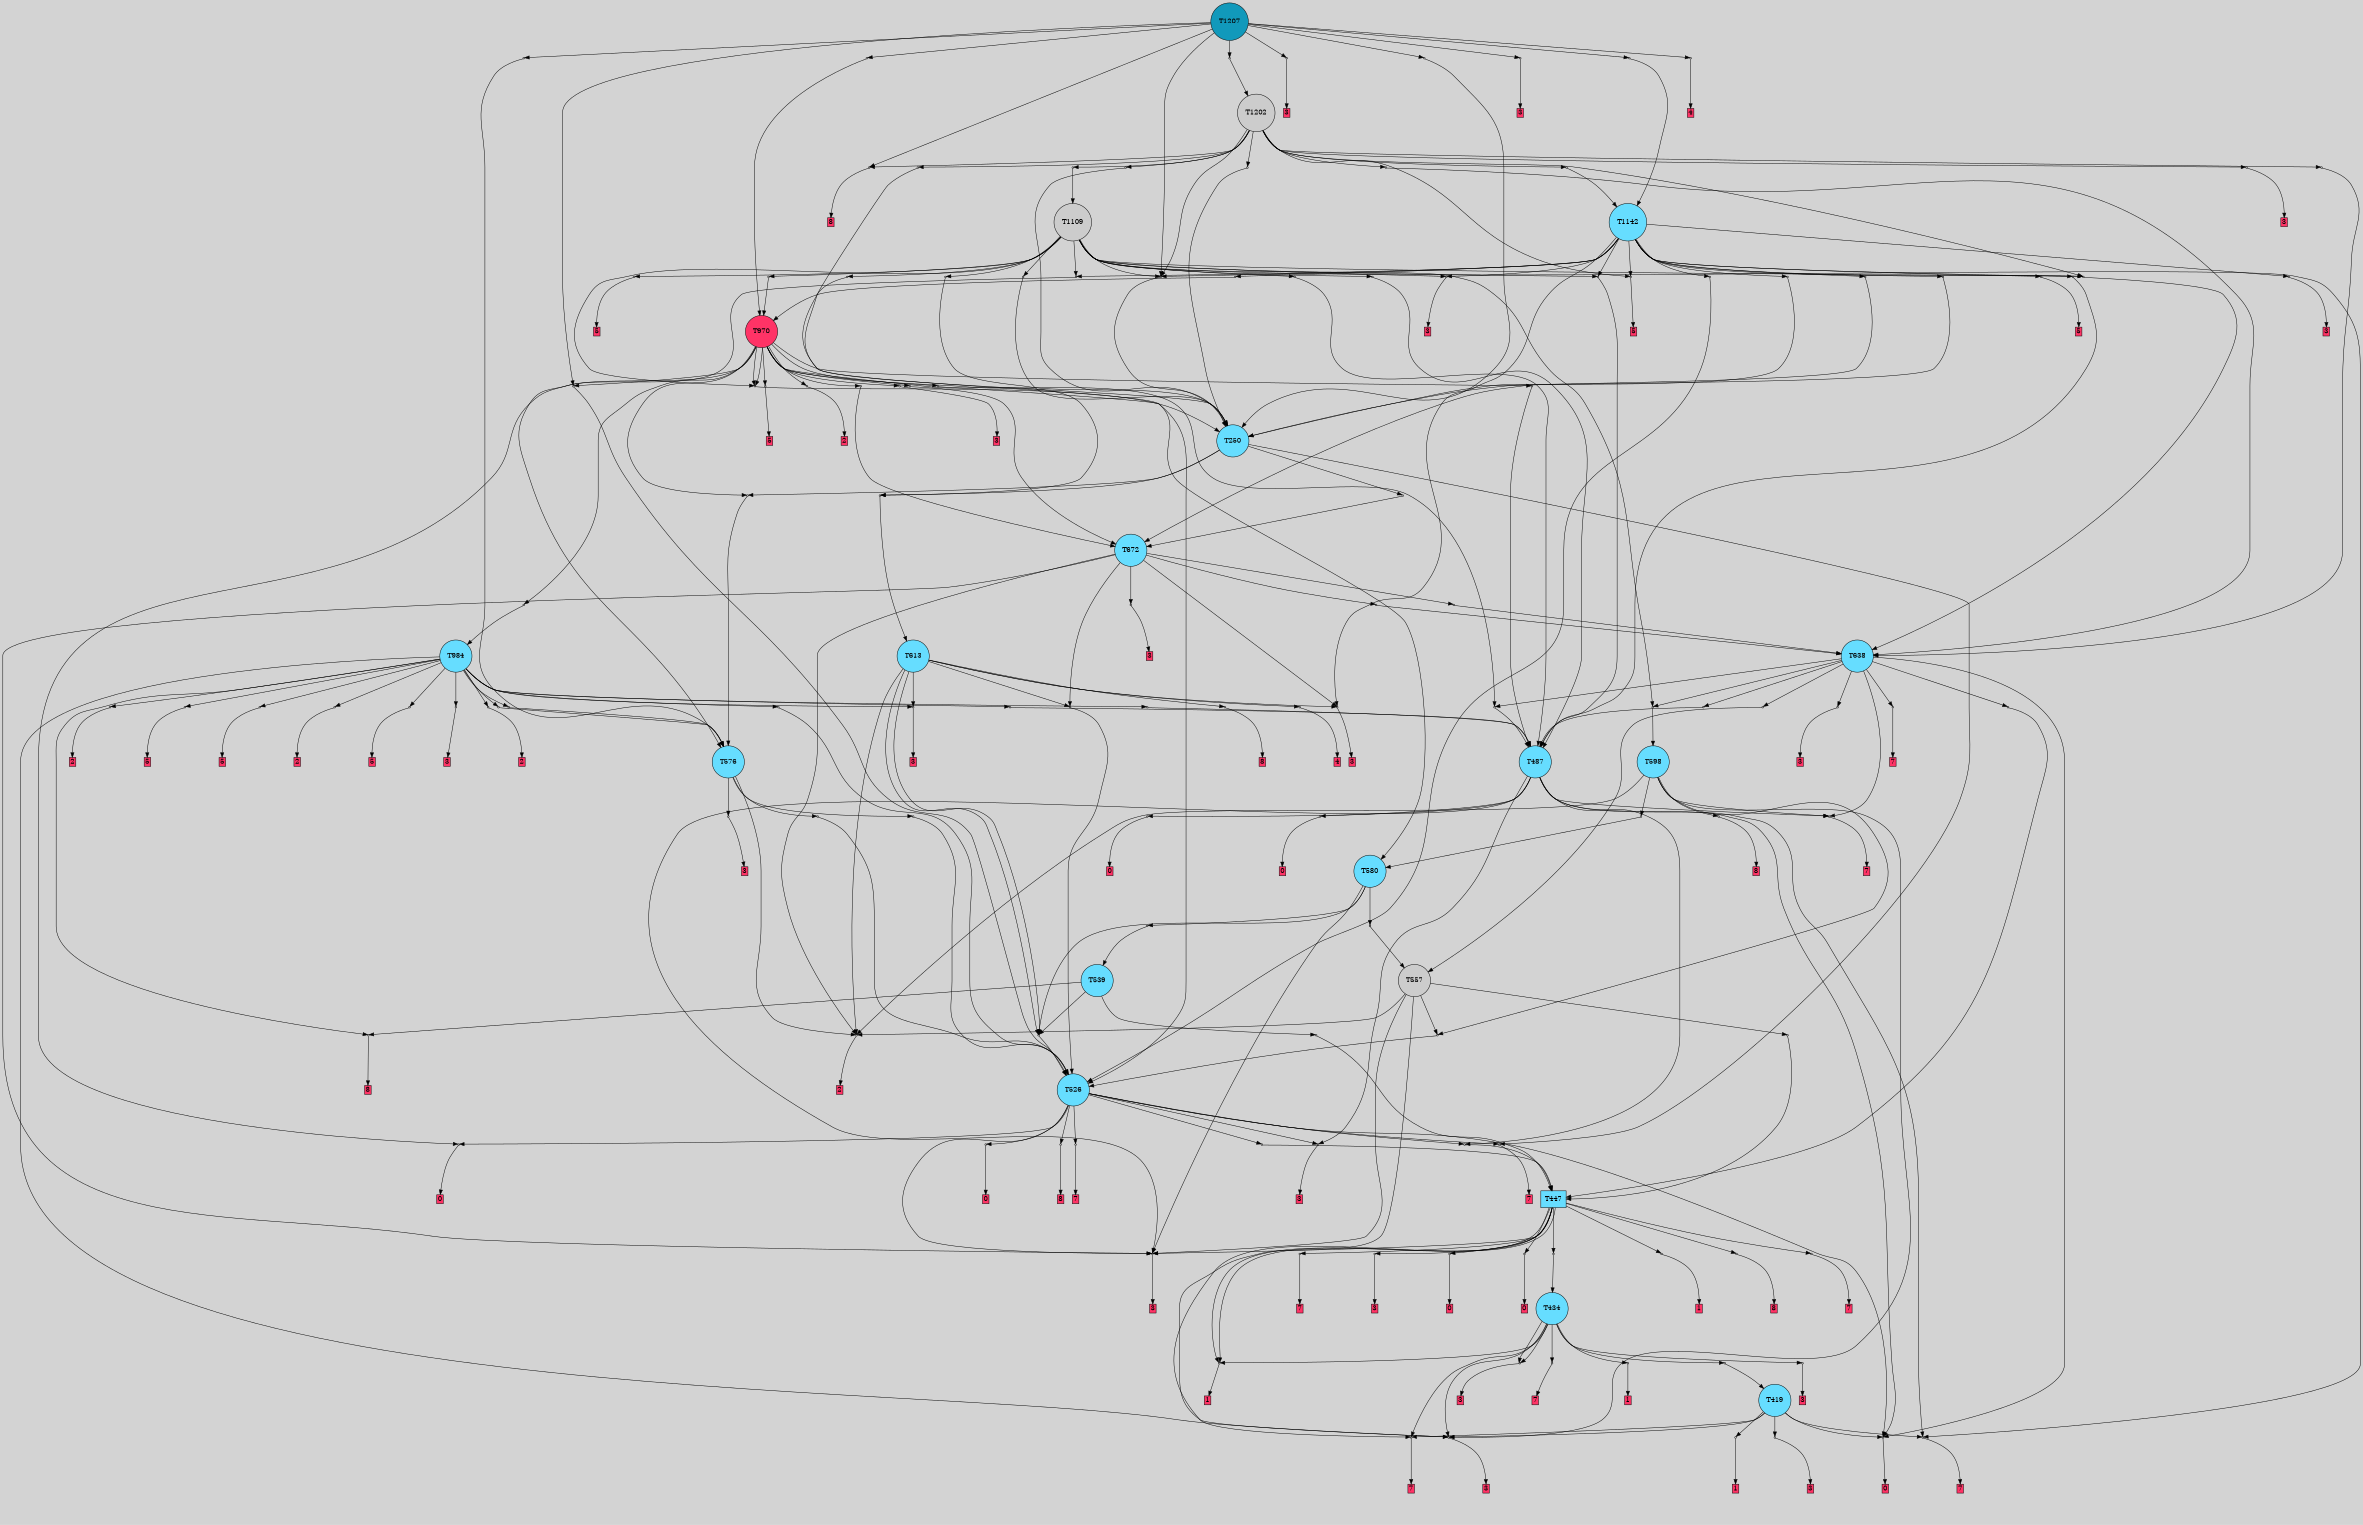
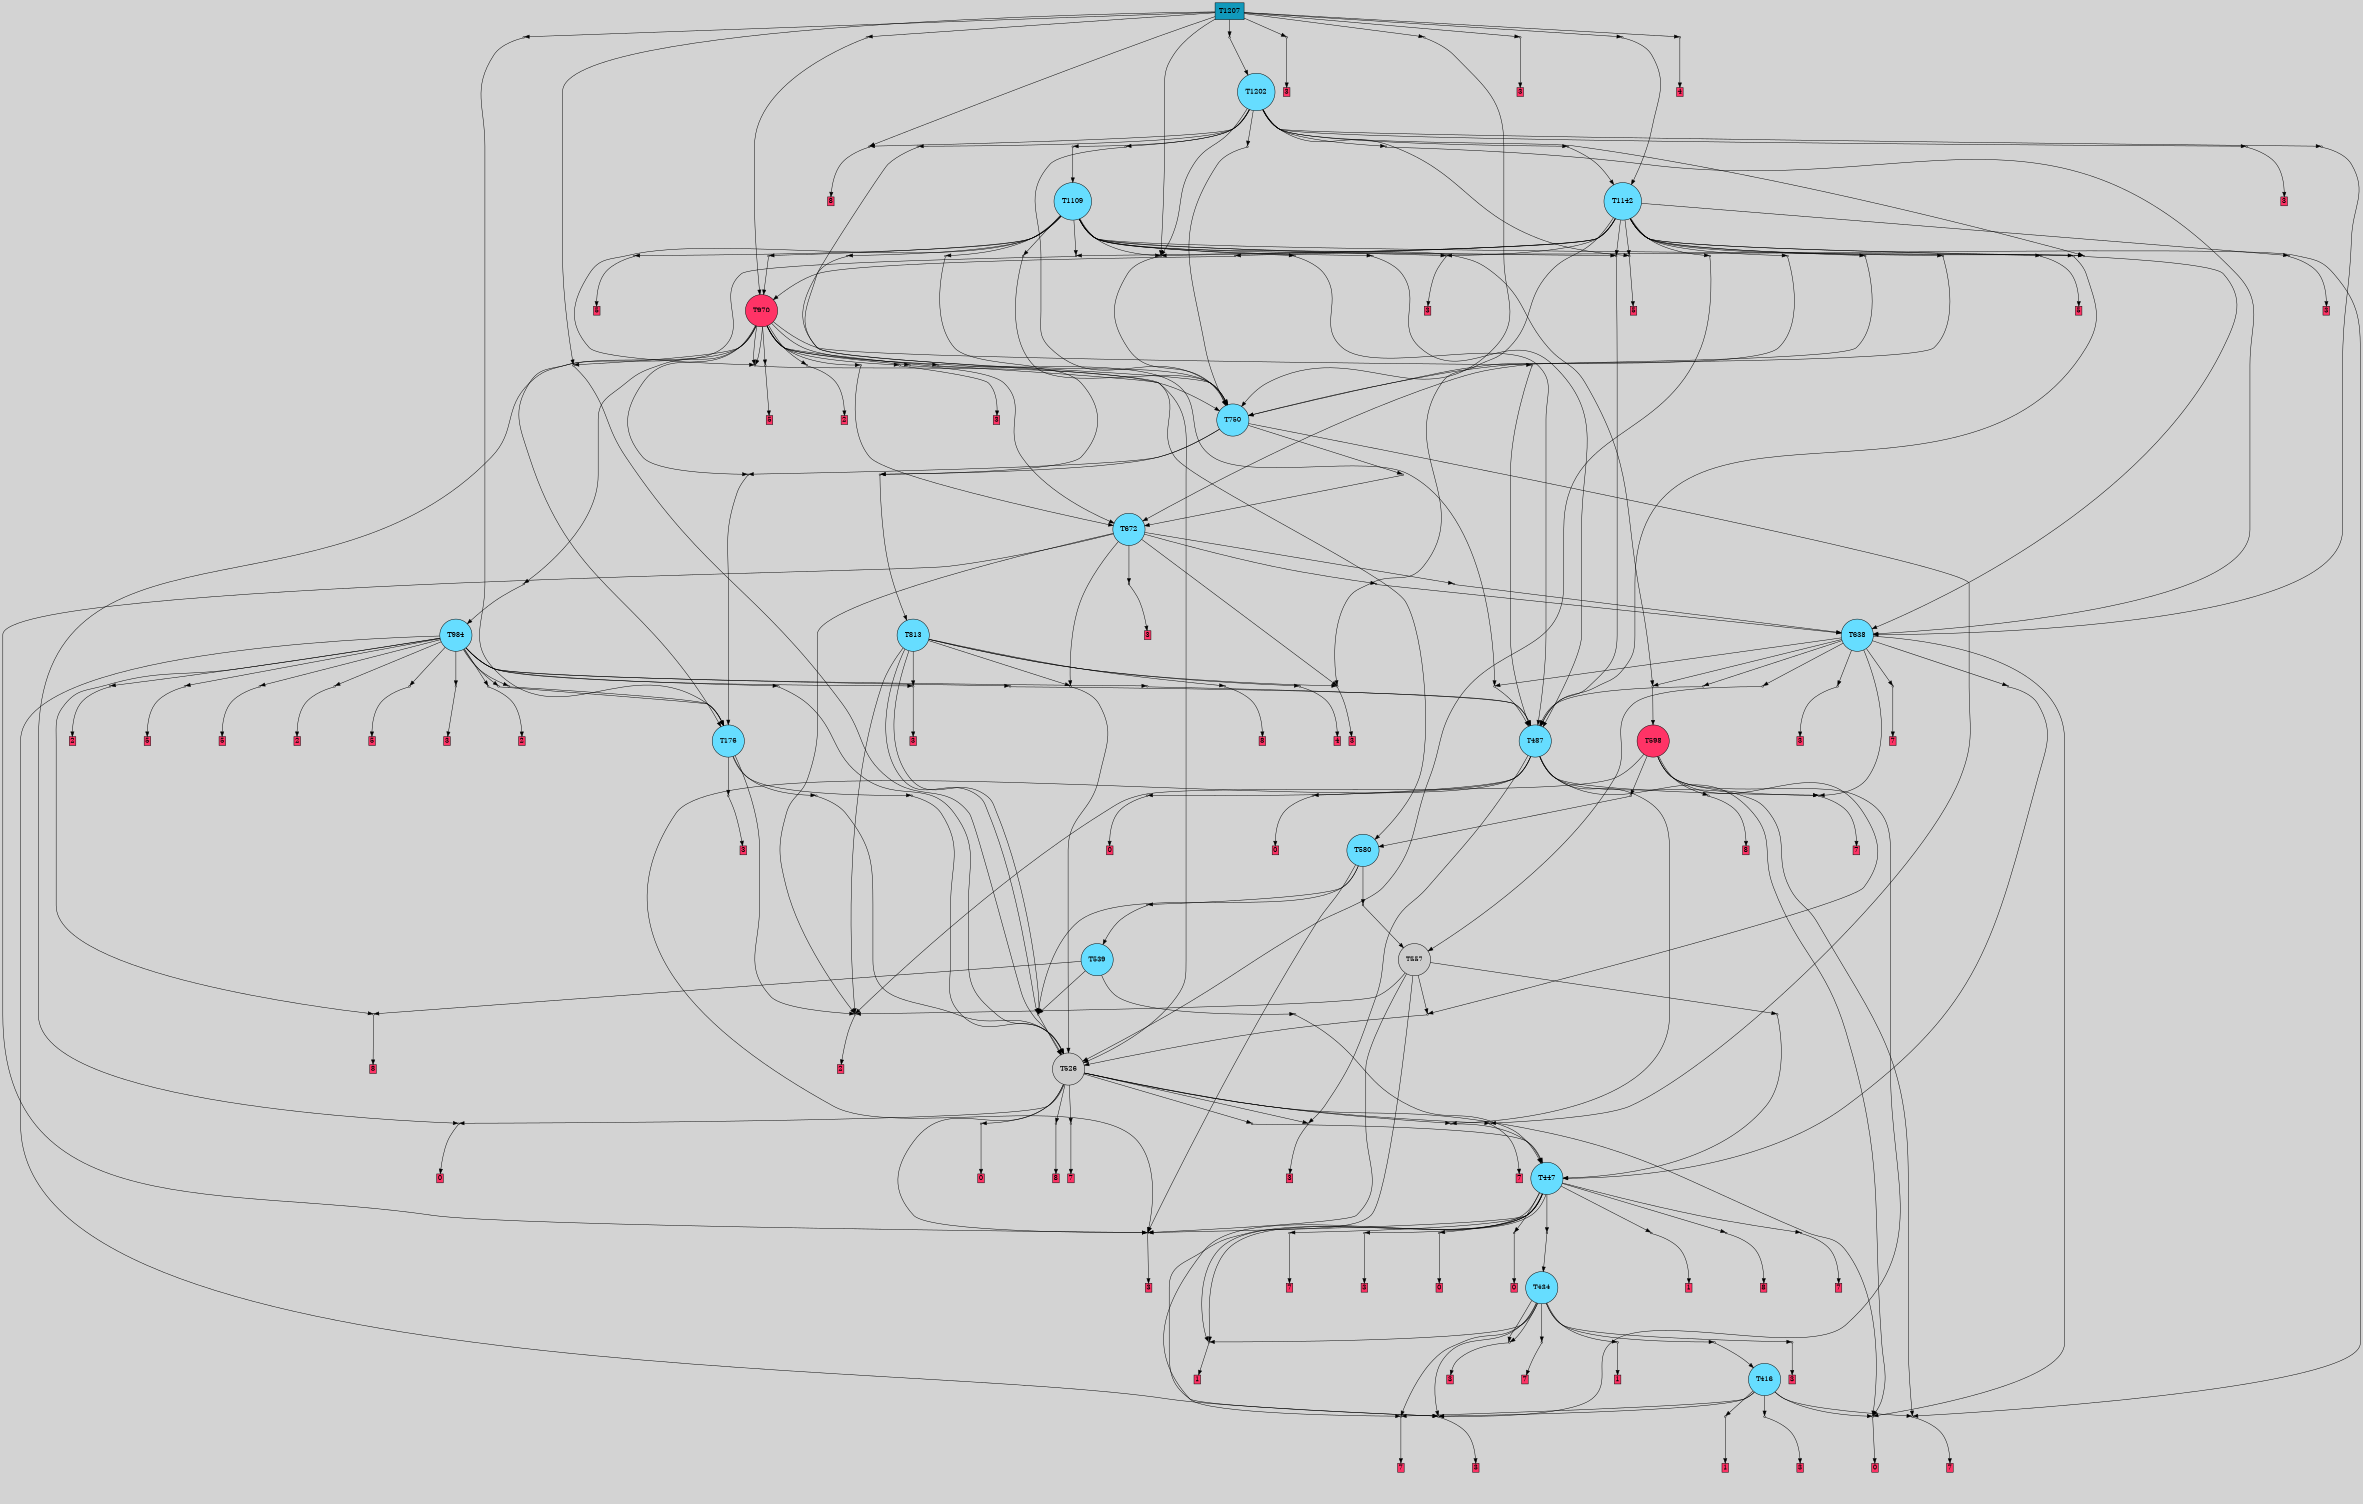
(1230, 22) -> (1230, 11)
(1256, 113) -> (1256, 92)
(1073, 222) -> (1073, 201)
(1233, 441) -> (1233, 420)
(913, 656) -> (913, 635)
(728, 762) -> (728, 741)
(1653, 762) -> (1653, 741)
(1073, 1090) -> (1069, 1069)
(1553, 1199) -> (1547, 1178)
(1775, 1400) -> (1765, 1380)
